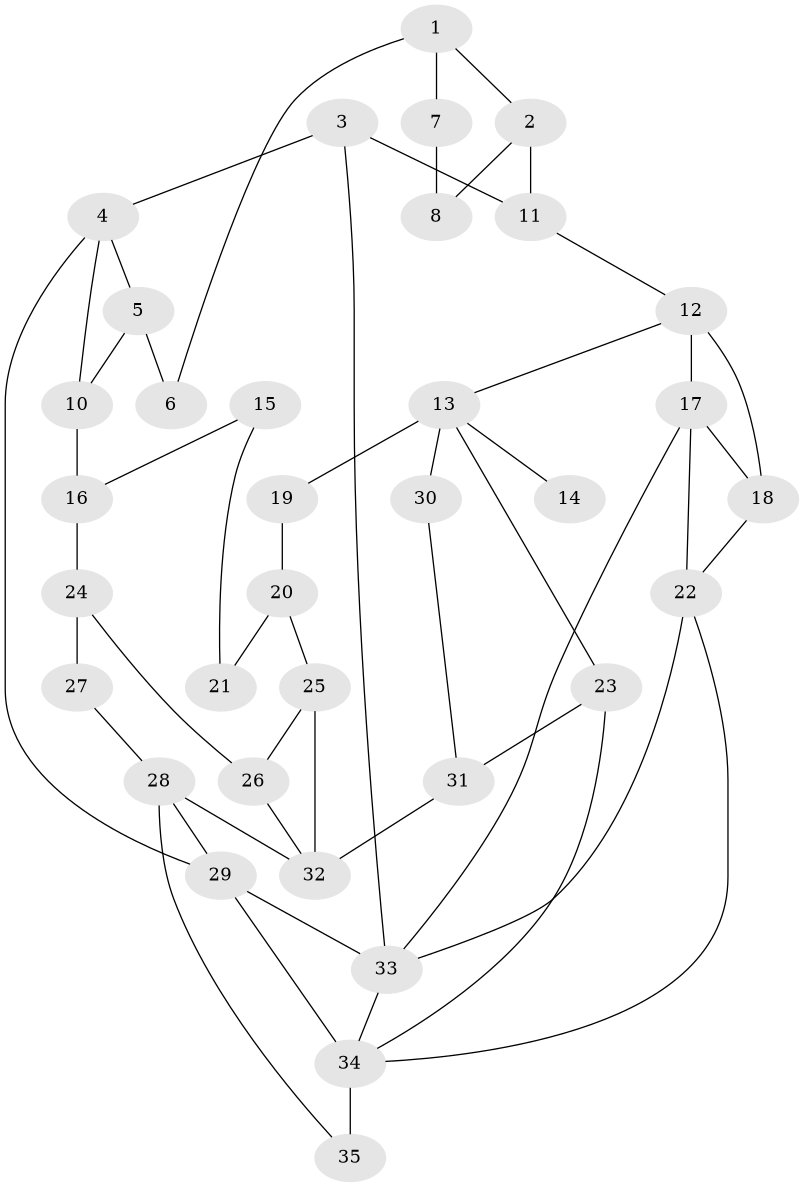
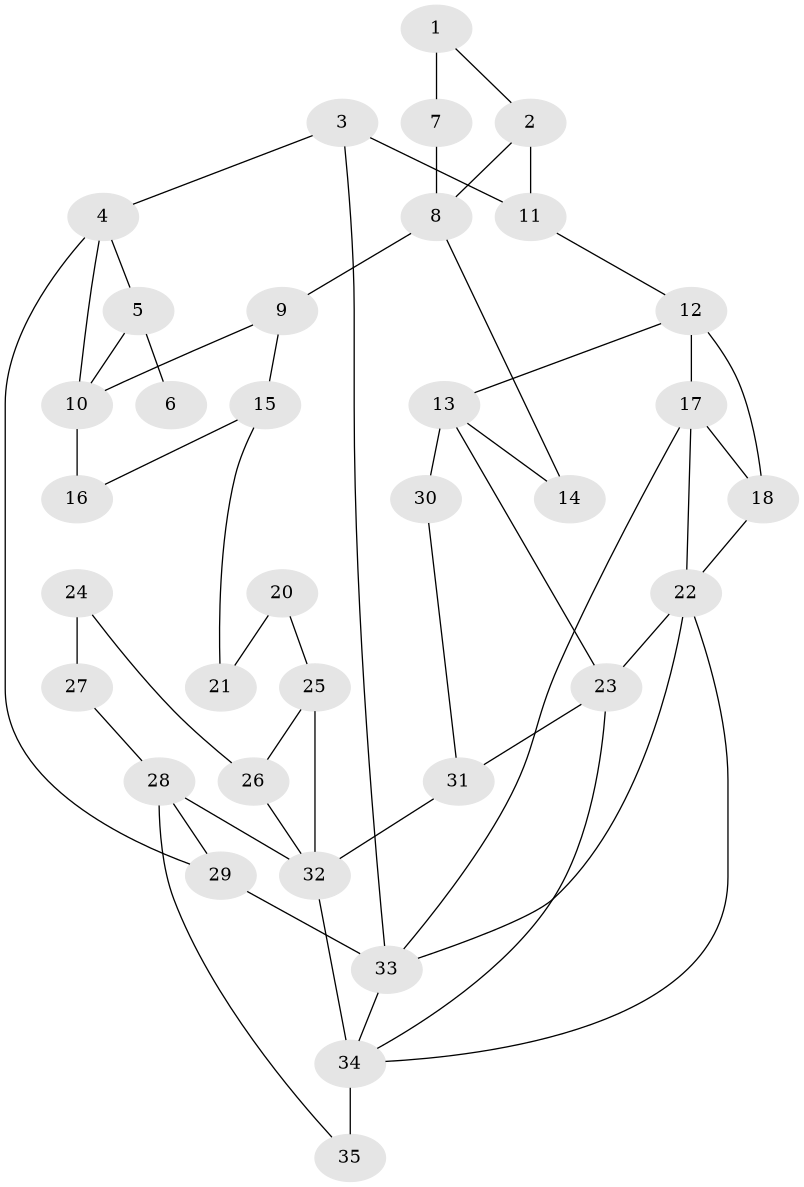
(251, 178) -> none
none -> (282, 311)
none -> (503, 358)
(282, 499) -> none
(77, 546) -> none
none -> (646, 640)
(286, 970) -> (333, 970)
